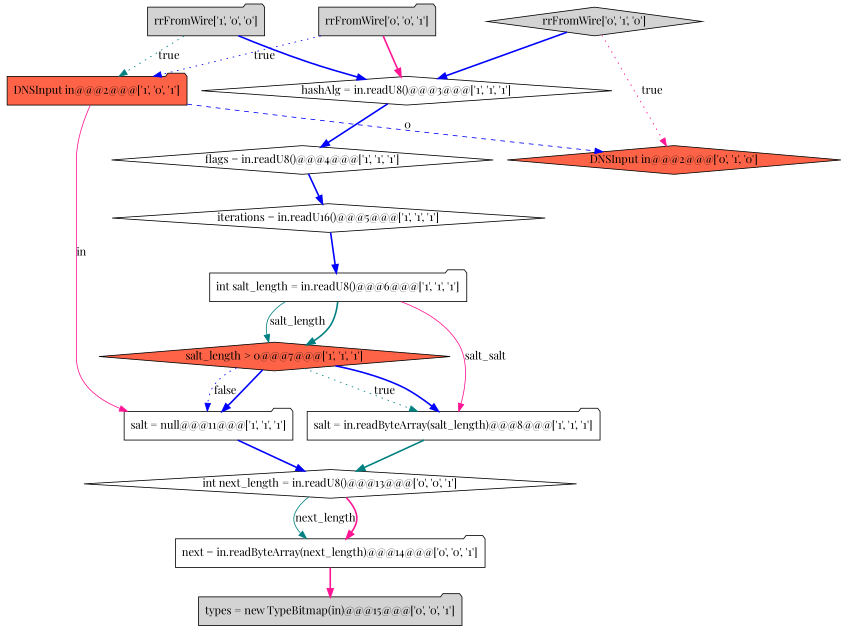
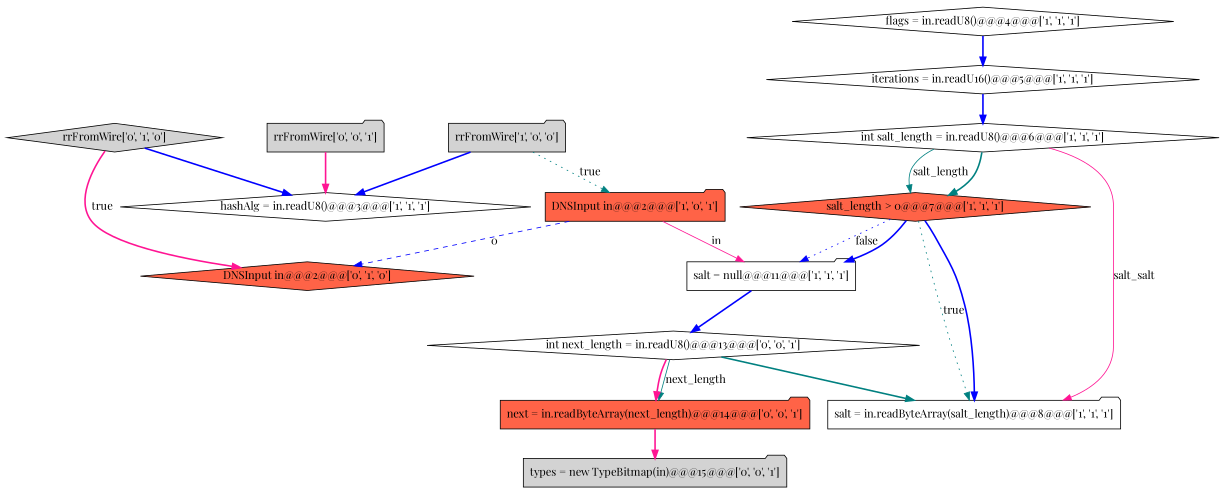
(241, 55) -> none
(632, 87) -> (123, 240)
(362, 120) -> none
(338, 287) -> (983, 138)
(394, 454) -> (814, 378)
(330, 553) -> (655, 415)
